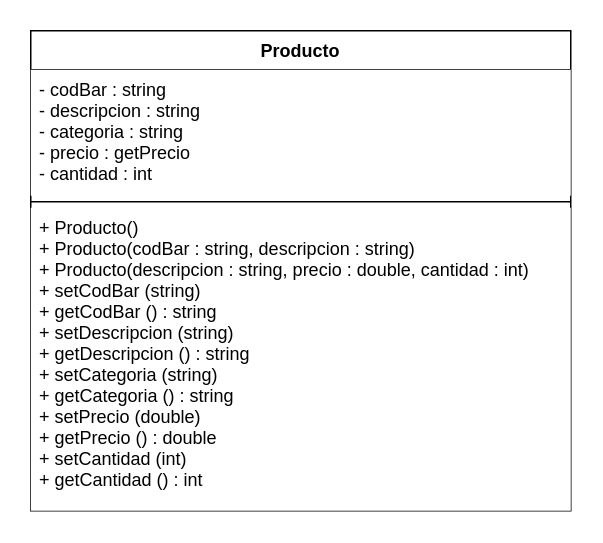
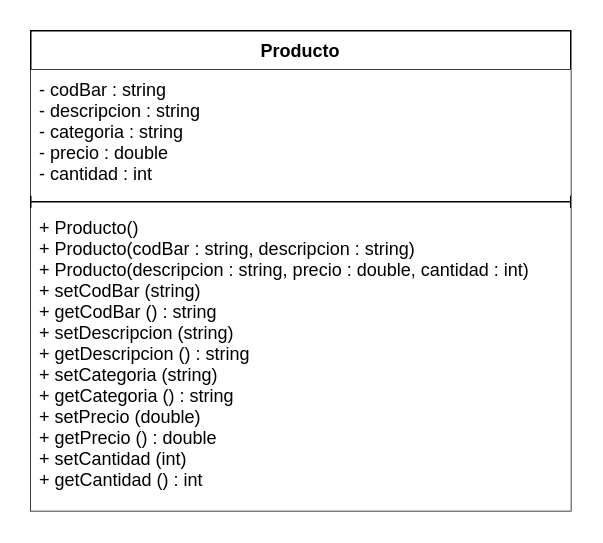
(113, 90) -> (113, 90)
